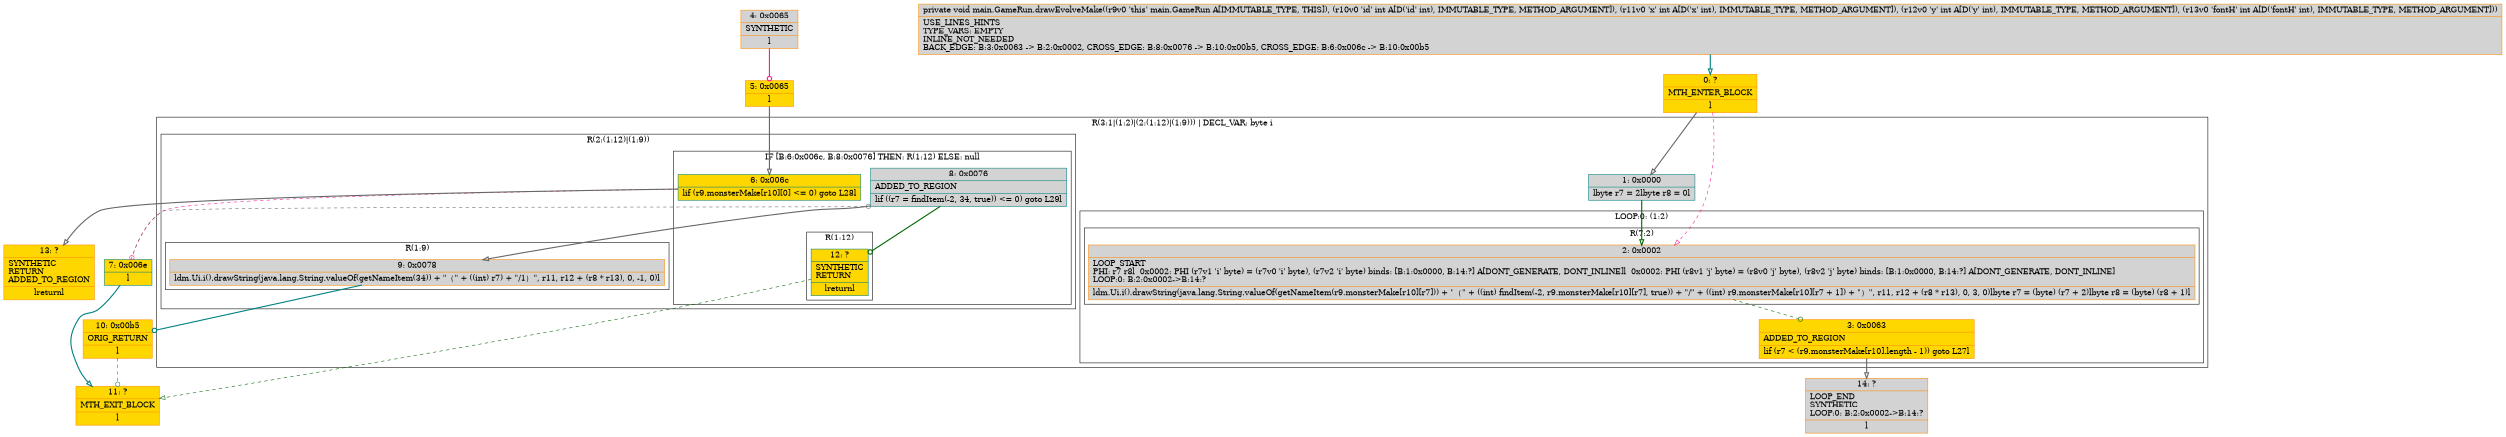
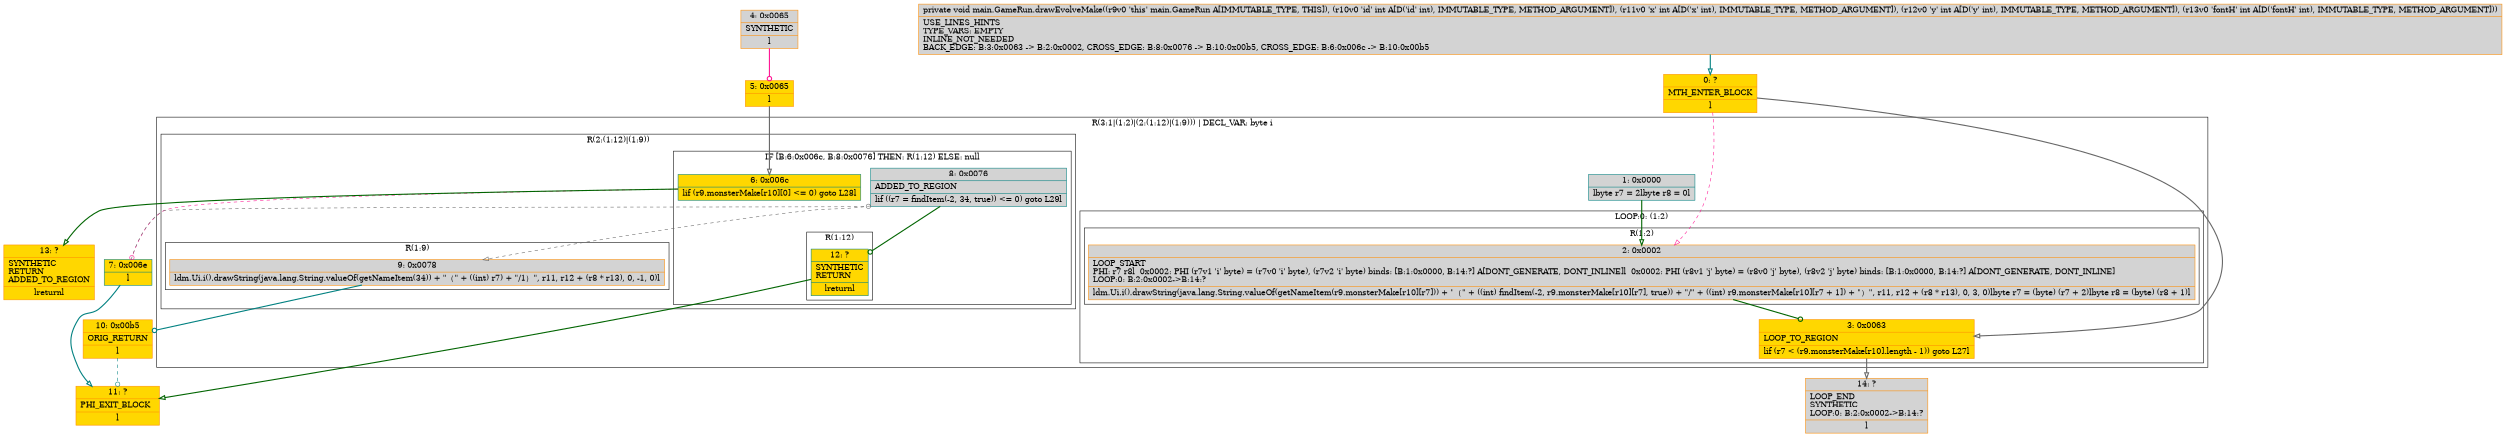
(1675, 141) -> (2147, 175)
(366, 195) -> (366, 195)
(679, 228) -> (679, 228)
(1642, 234) -> (1642, 234)
(1766, 309) -> (1766, 309)
(1804, 338) -> (1801, 338)
(489, 343) -> (489, 343)
(118, 405) -> (115, 405)
